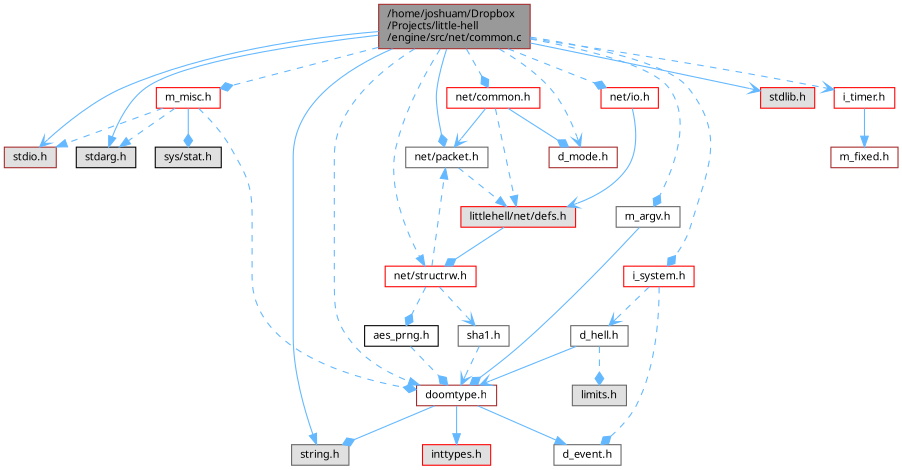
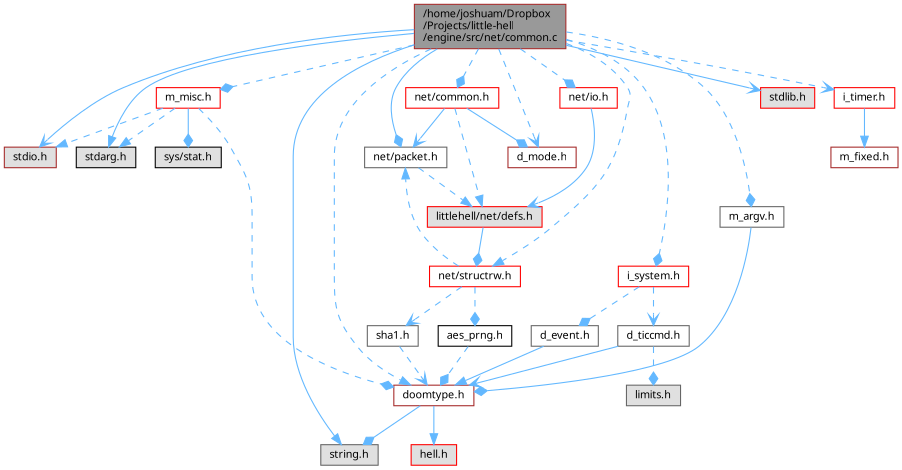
(599, 336) -> (653, 336)
(517, 423) -> (505, 363)
(457, 455) -> (434, 455)
